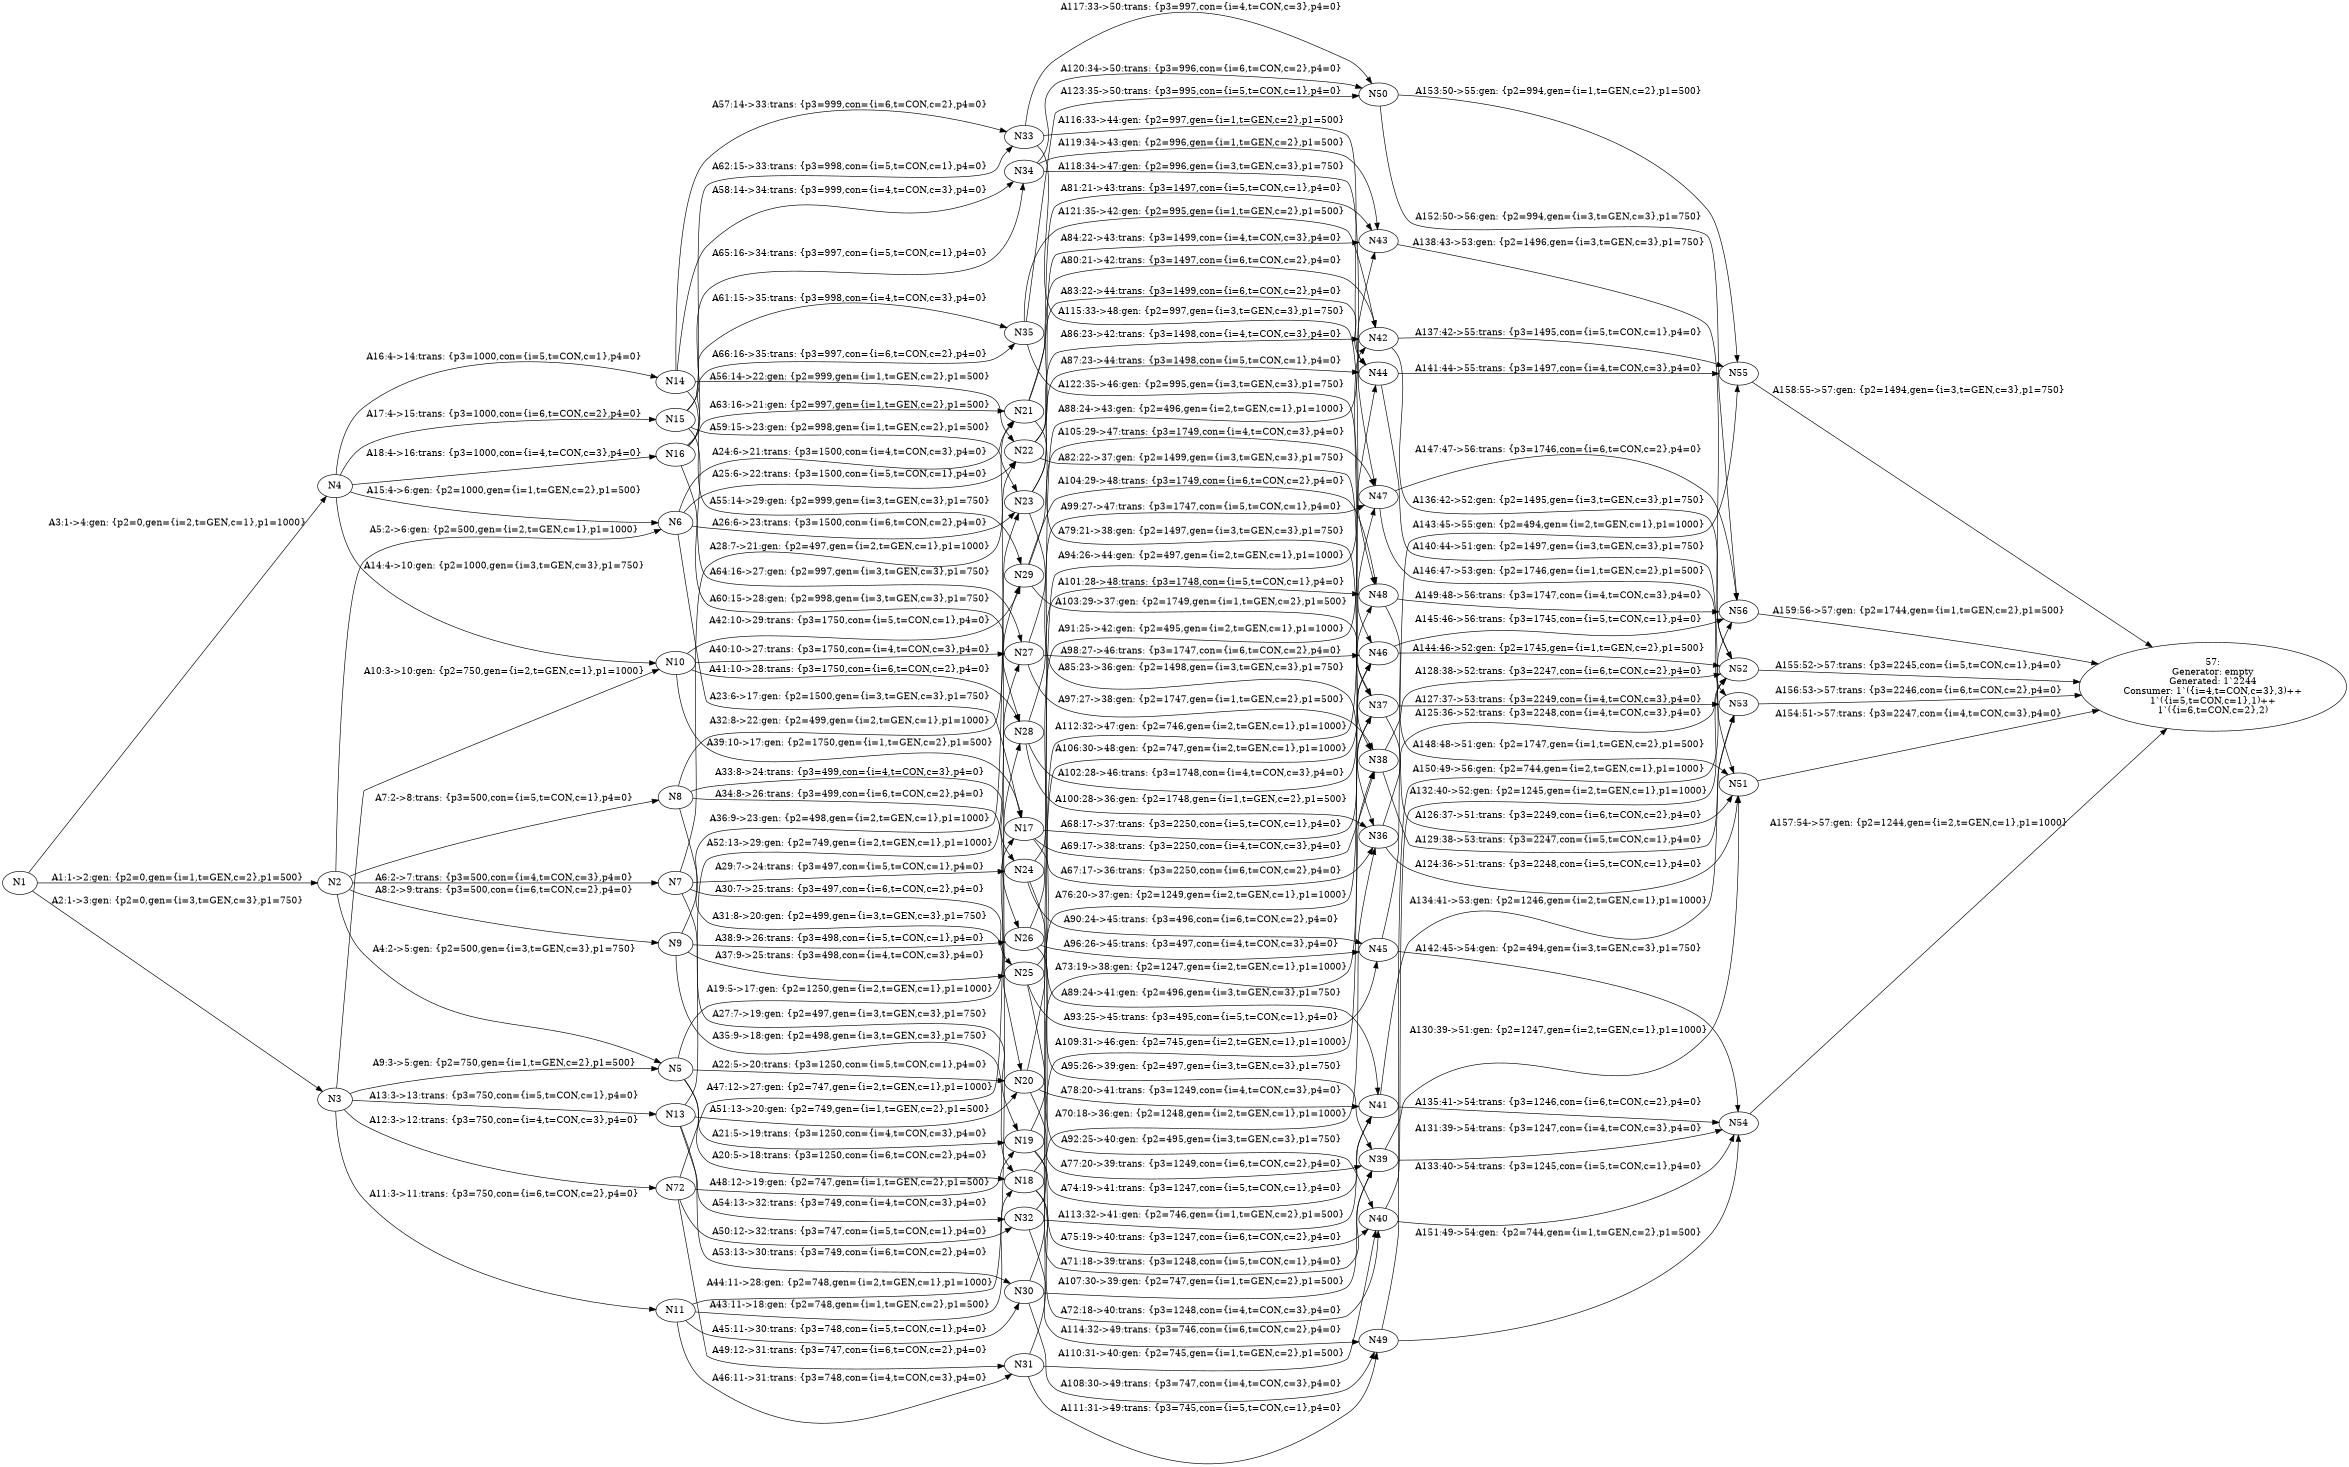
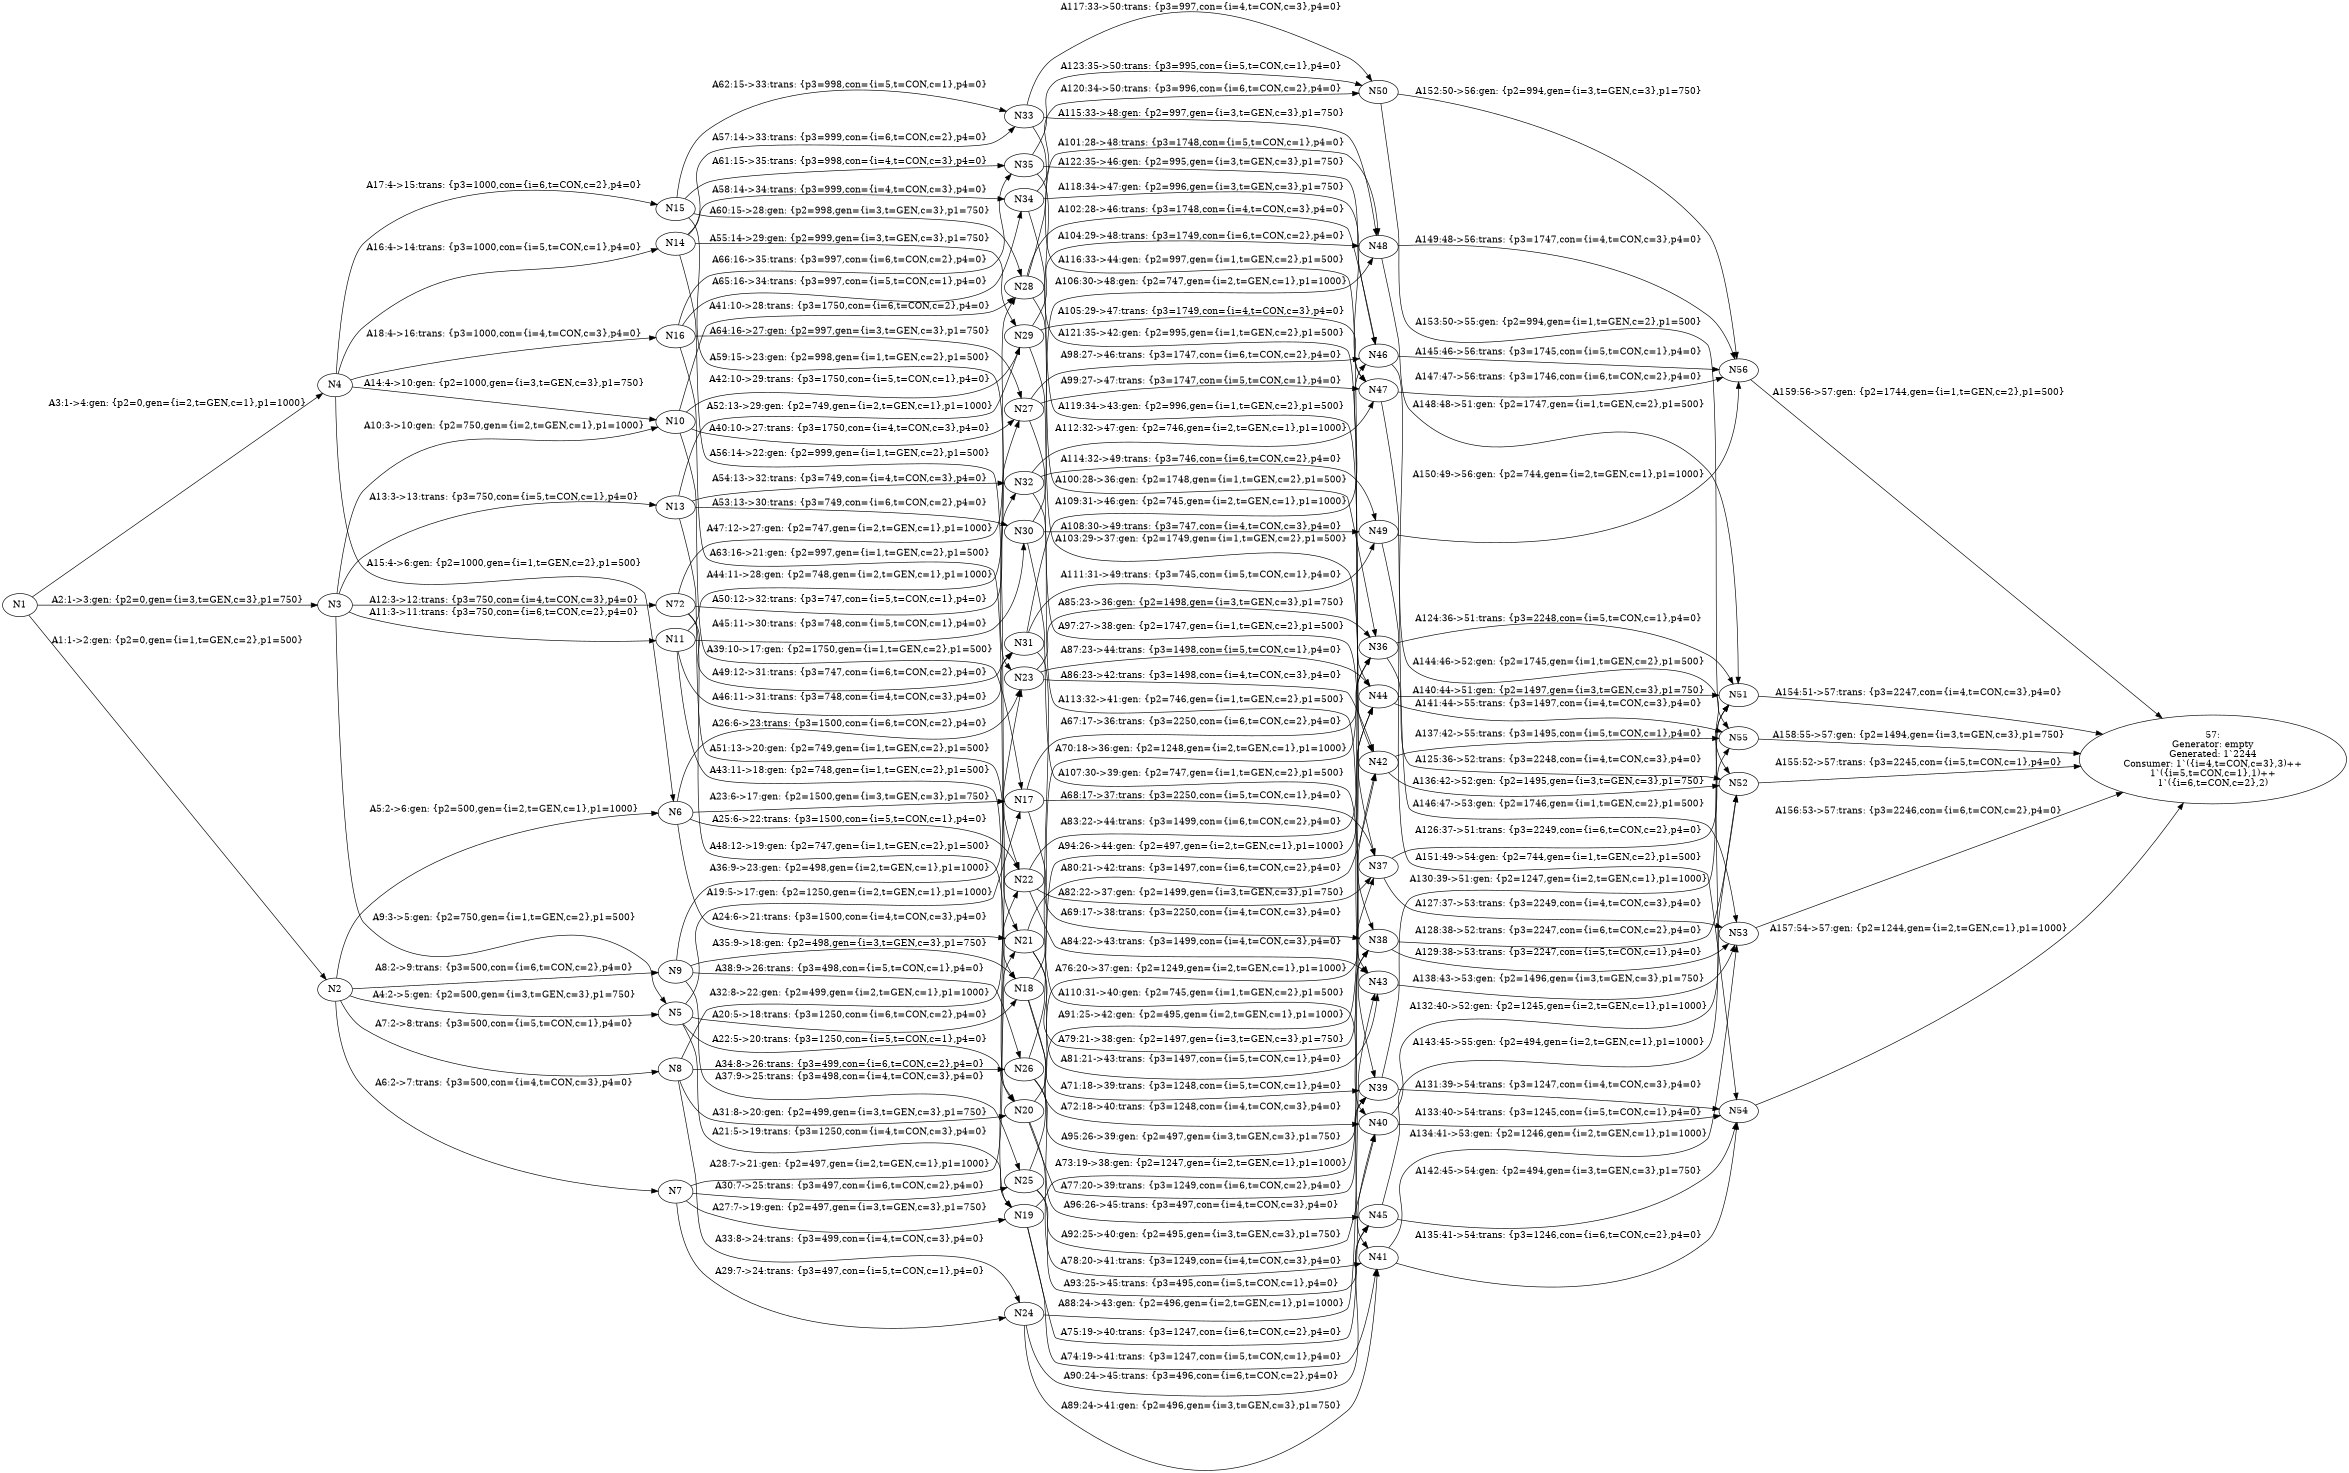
(1709, 330) -> (1574, 999)
